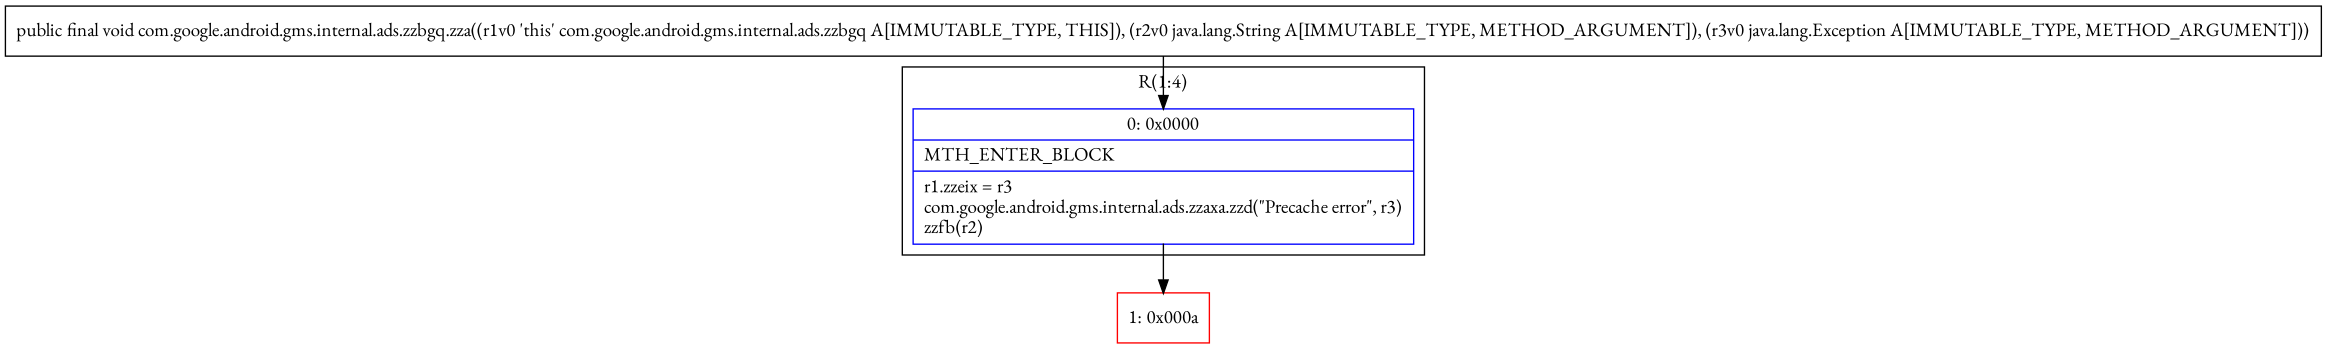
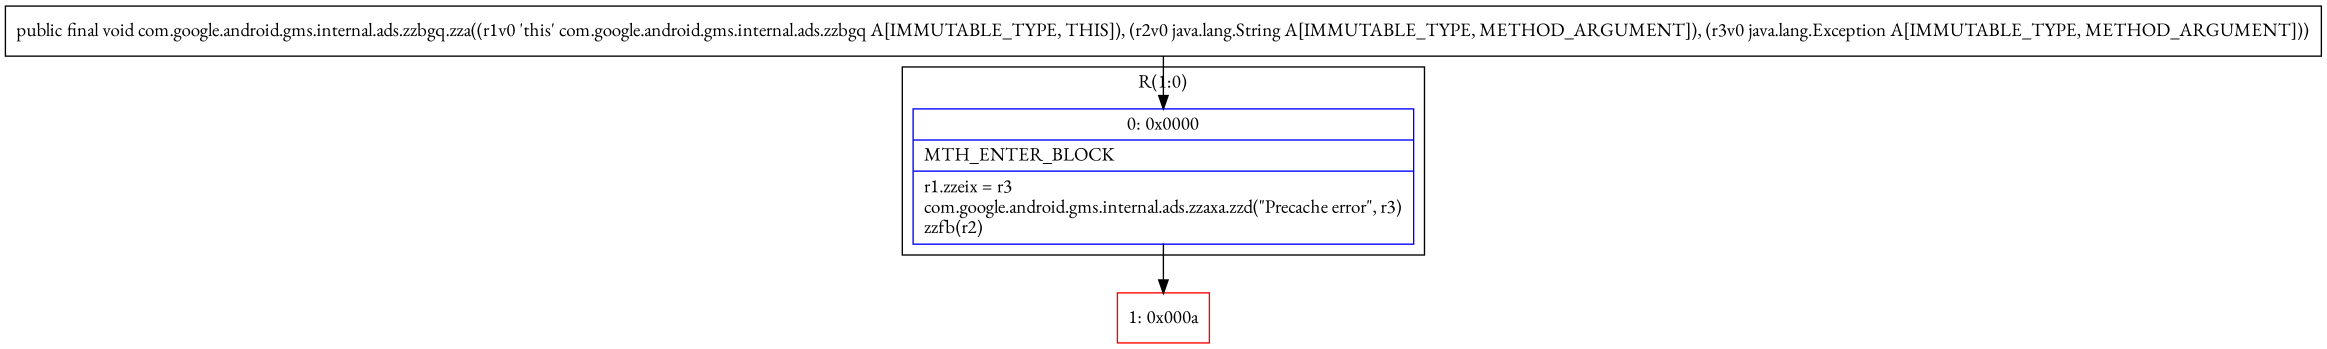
(1163, 83) -> (1163, 83)
